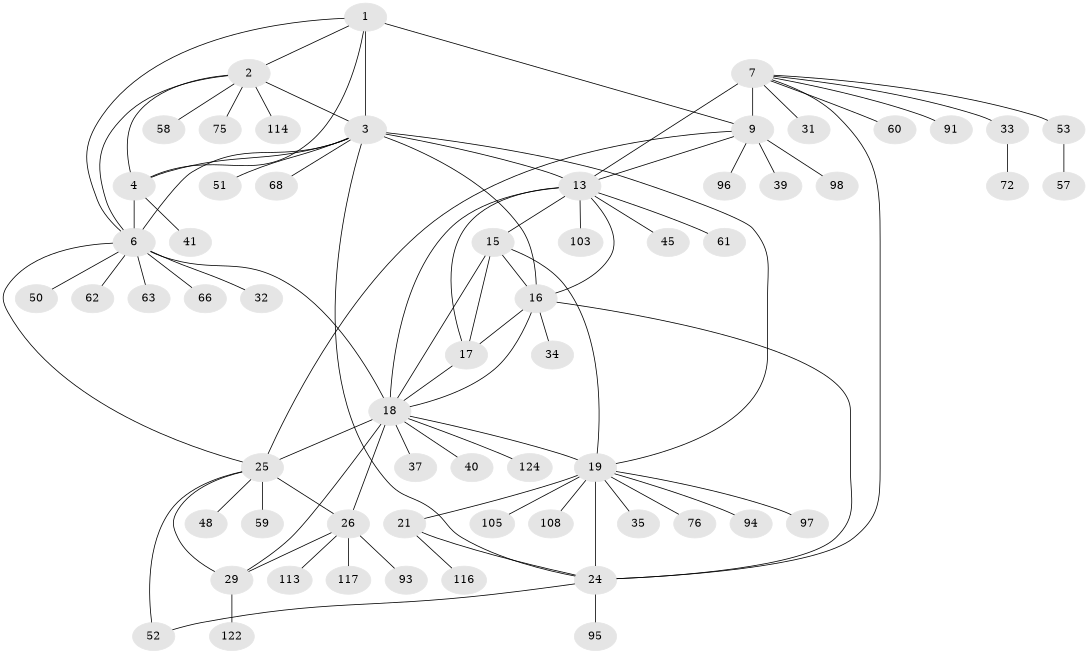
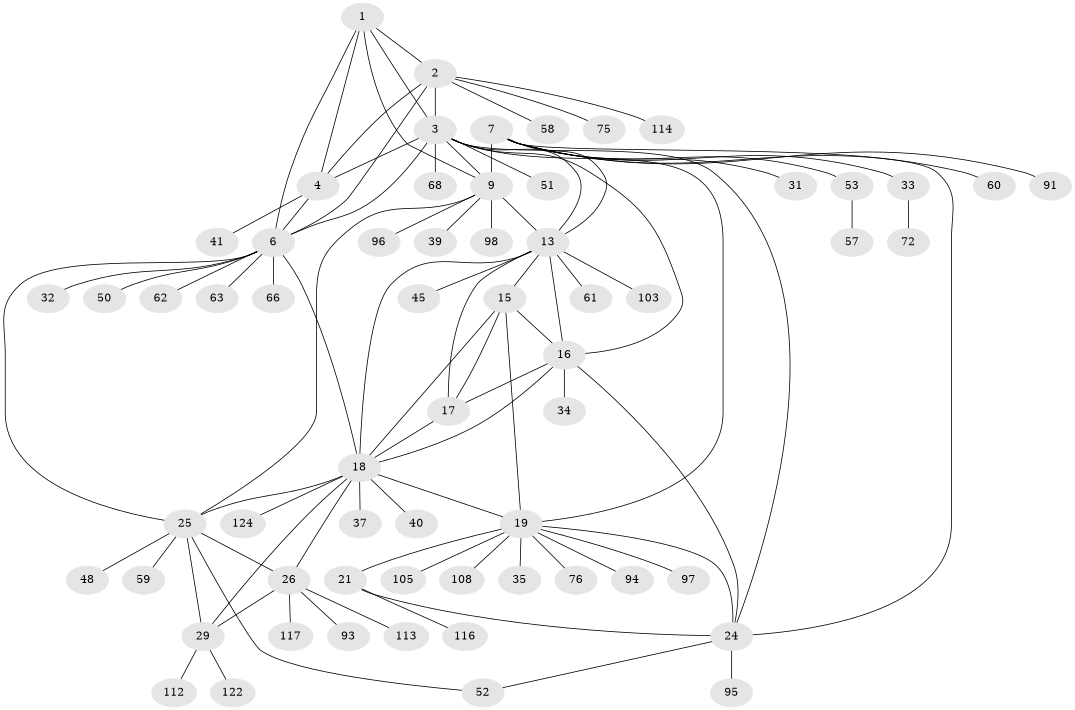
none -> (463, 158)
none -> (174, 693)
